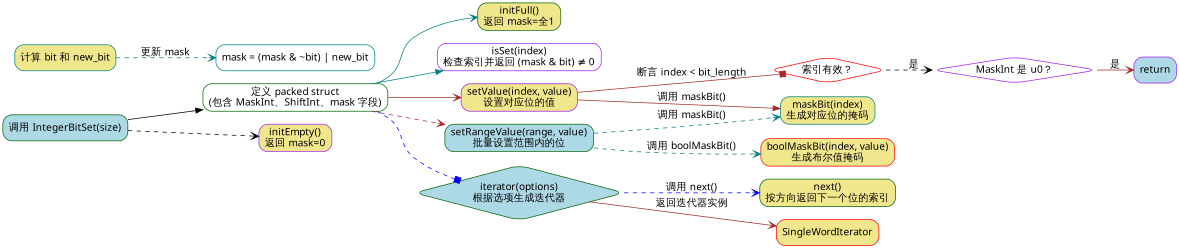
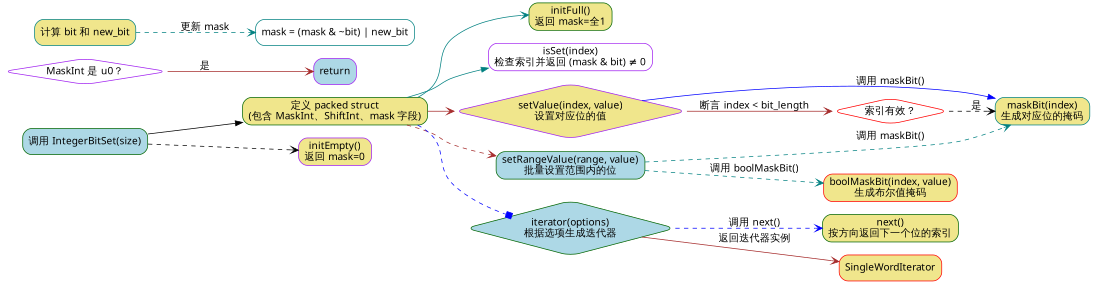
(905, 70) -> (968, 111)
(678, 83) -> (756, 111)
(295, 98) -> (335, 111)
(519, 98) -> (571, 111)
(675, 104) -> (815, 87)
